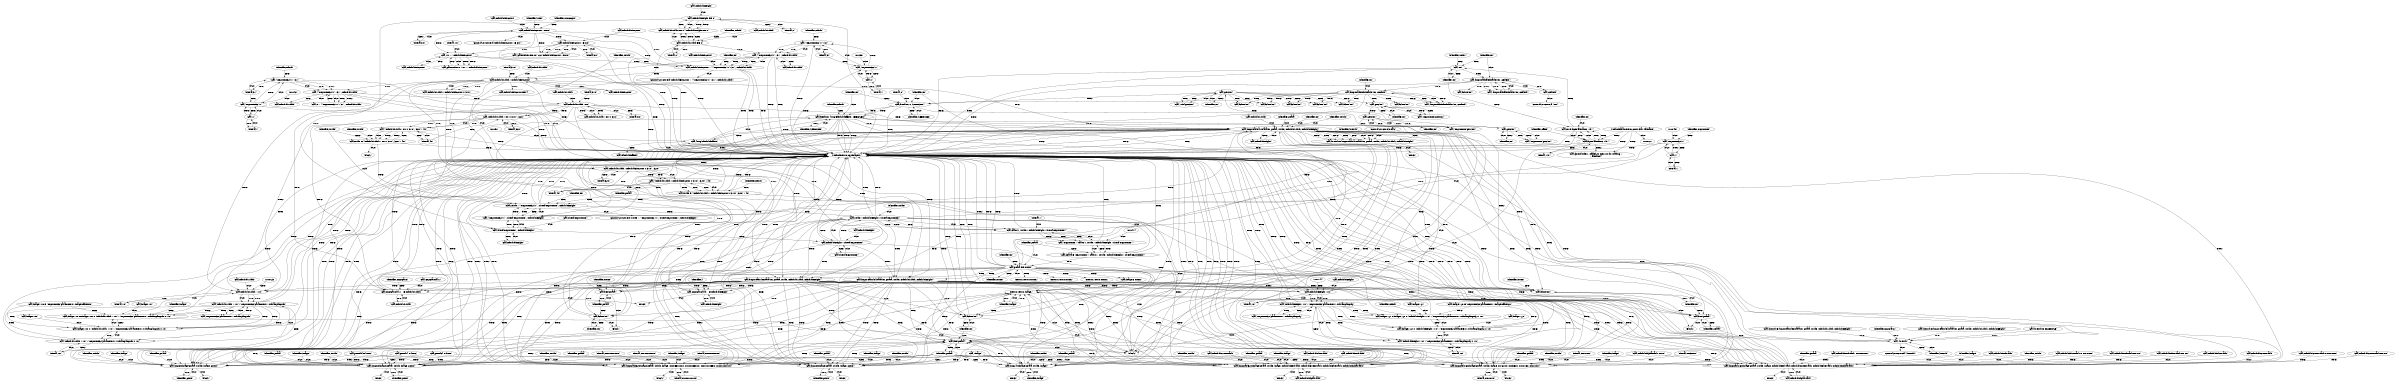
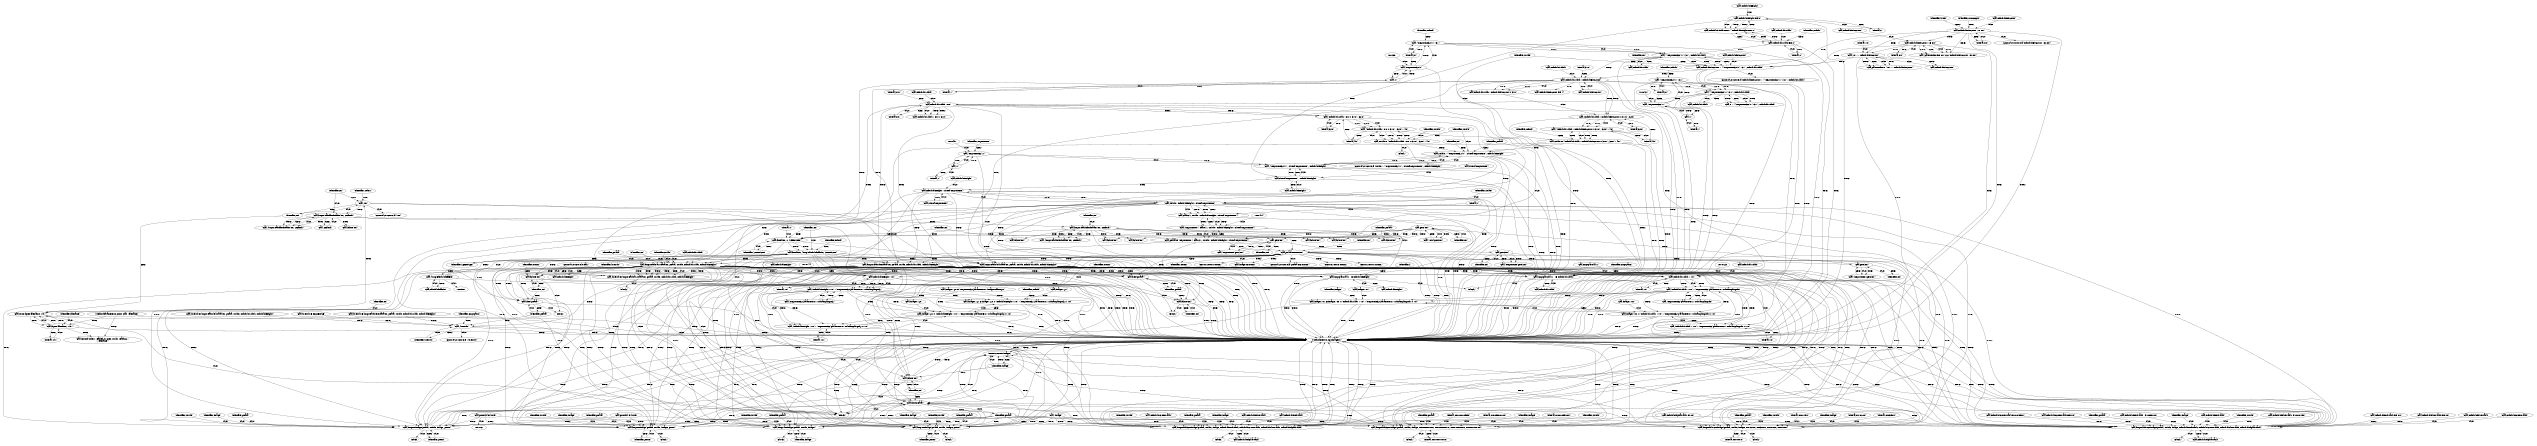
(1548, 98) -> (375, 209)
(974, 117) -> (1079, 277)
(449, 129) -> (1564, 105)
(651, 129) -> (988, 222)
(1539, 129) -> (70, 314)
(1640, 135) -> (479, 420)
(591, 139) -> (450, 283)
(703, 161) -> (1643, 242)
none -> (596, 243)
none -> (1290, 265)
(263, 286) -> (1718, 271)
(1082, 289) -> none
(60, 304) -> none
(406, 354) -> none
none -> (1857, 415)
